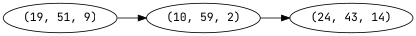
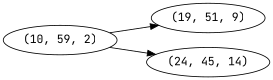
(128, 18) -> (130, 30)
(351, 18) -> (208, 62)
